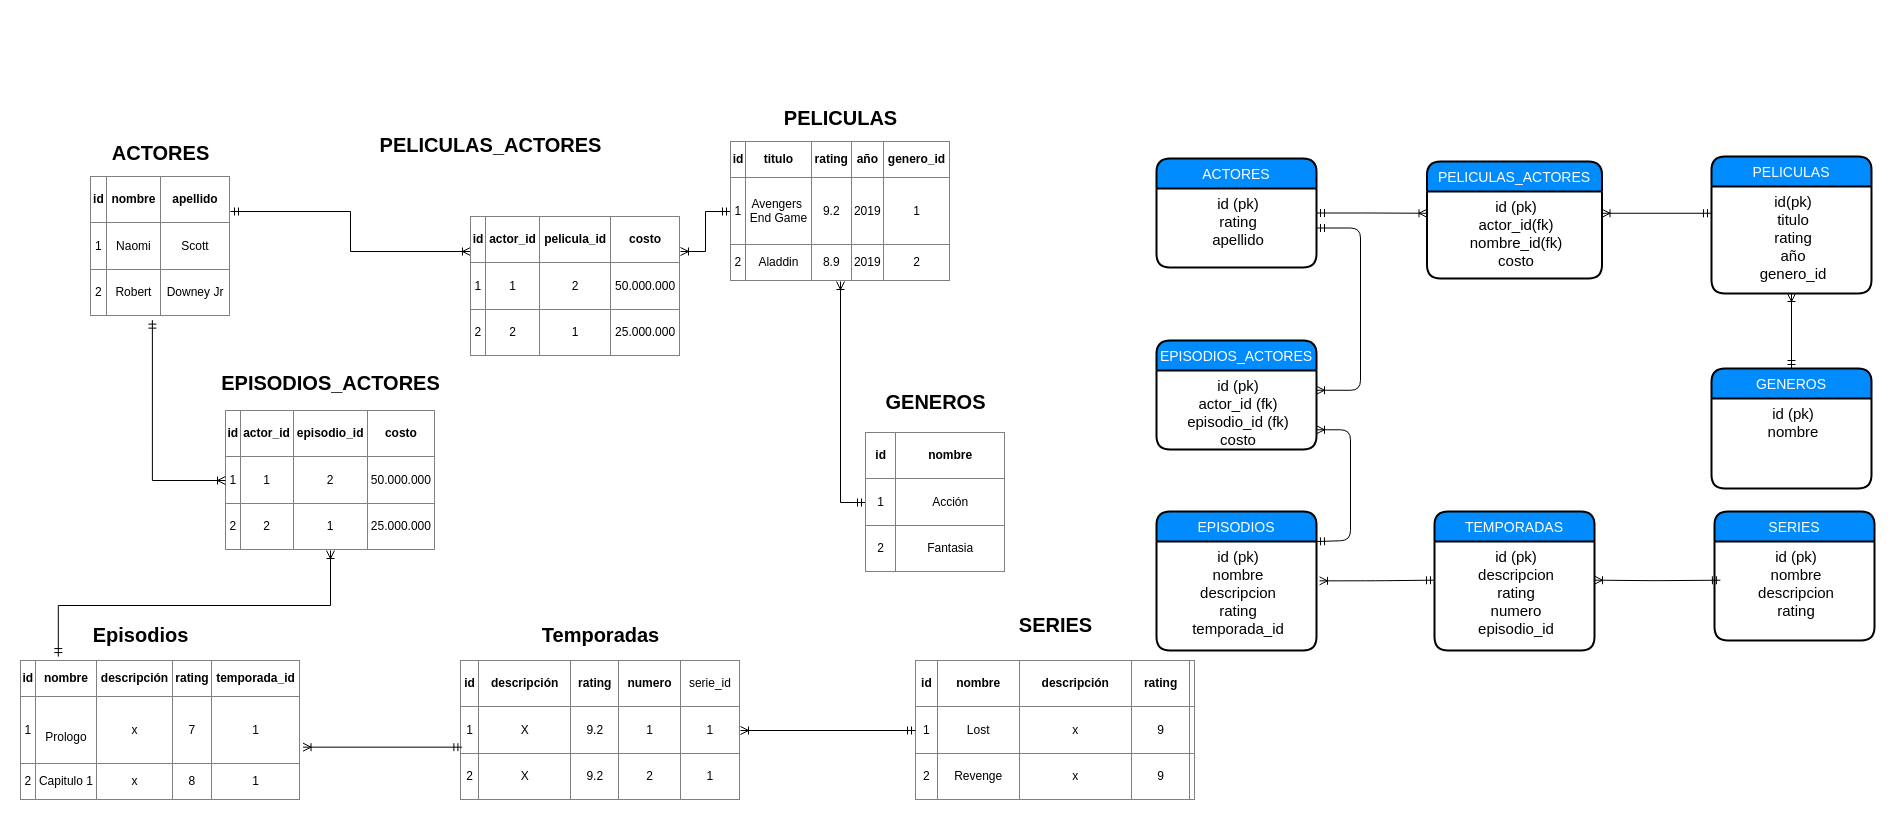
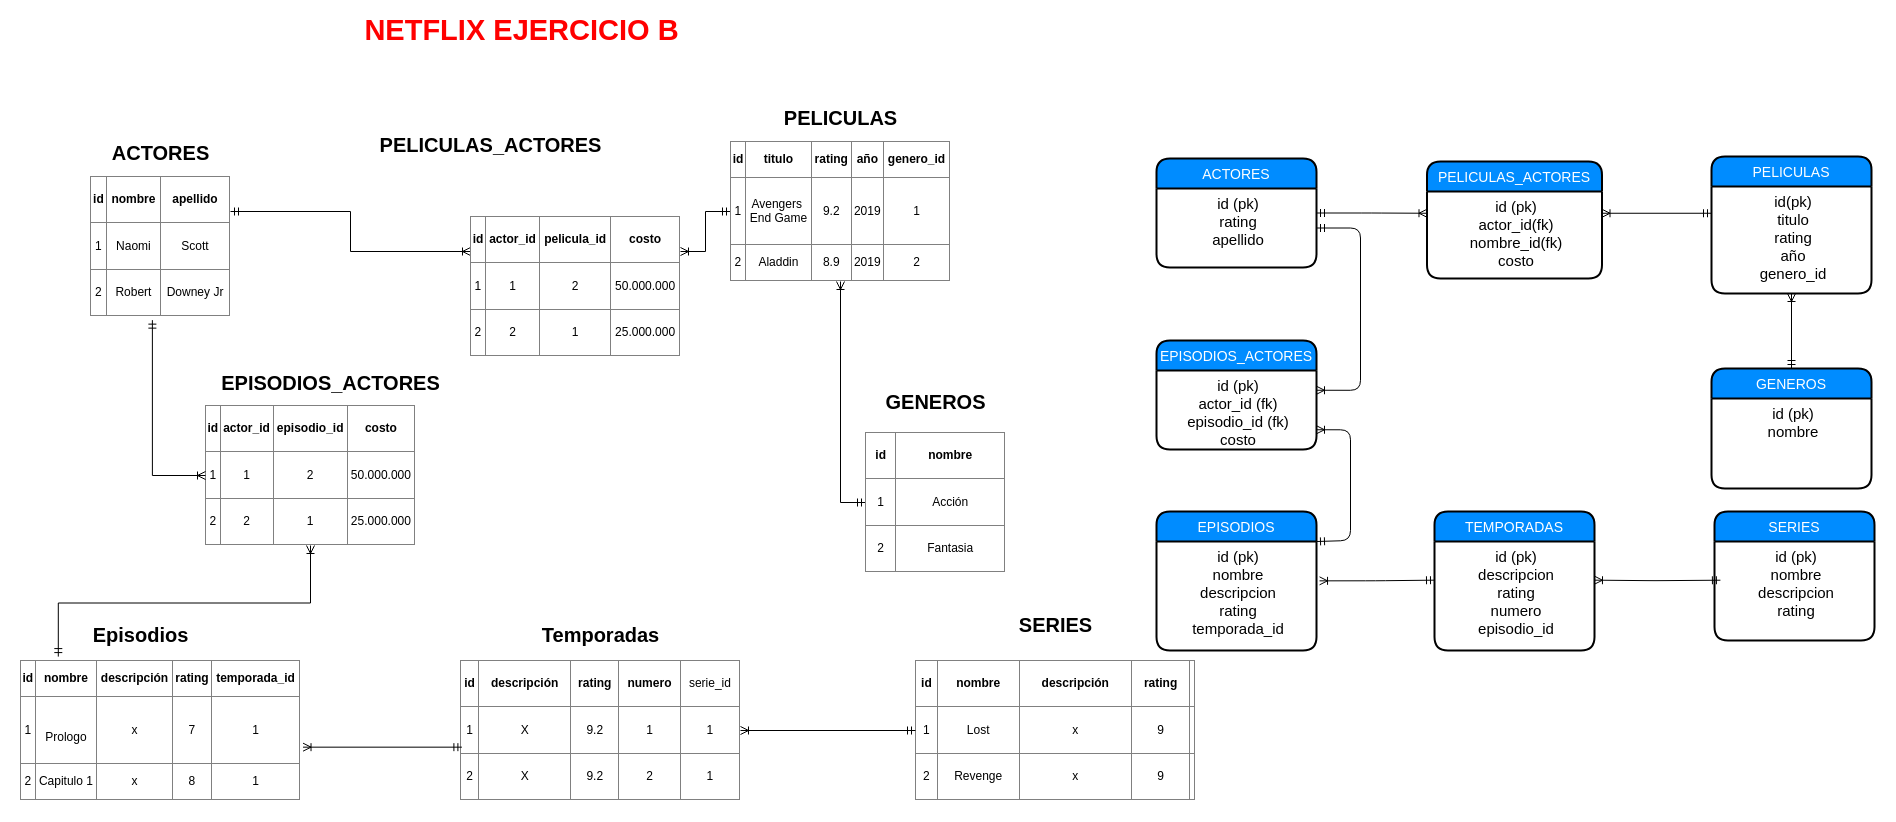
none -> (521, 31)
(331, 481) -> (311, 476)
